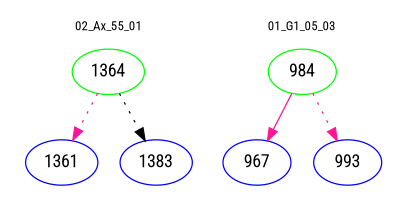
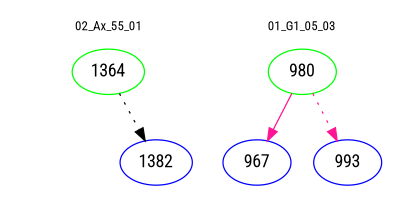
(302, 72) -> (302, 72)
(62, 163) -> none
(156, 163) -> (156, 163)
